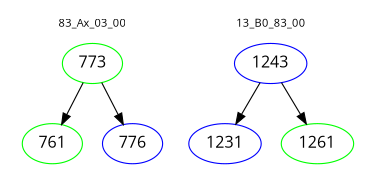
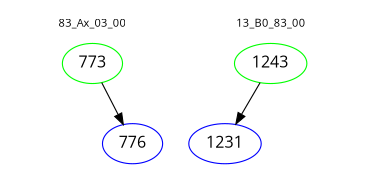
(271, 63) -> (271, 63)
(52, 144) -> none
(317, 144) -> none
